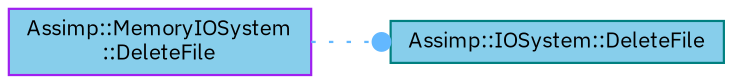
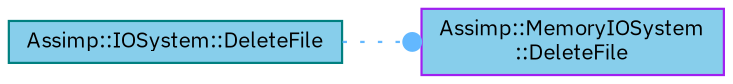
(342, 42) -> (373, 42)
